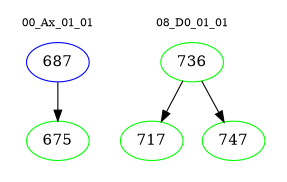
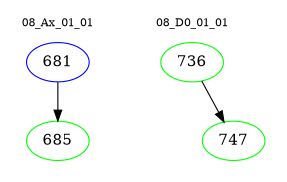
(58, 23) -> (58, 23)
(58, 62) -> (58, 62)
(58, 141) -> (58, 141)
(152, 141) -> none
